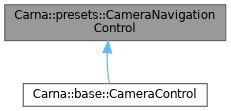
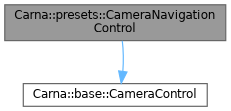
(107, 68) -> (123, 56)
